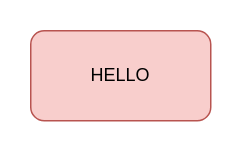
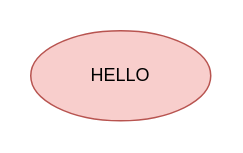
(121, 76) -> (121, 76)
